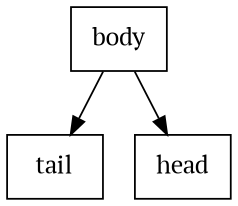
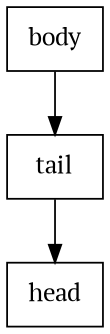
(147, 95) -> (55, 222)
